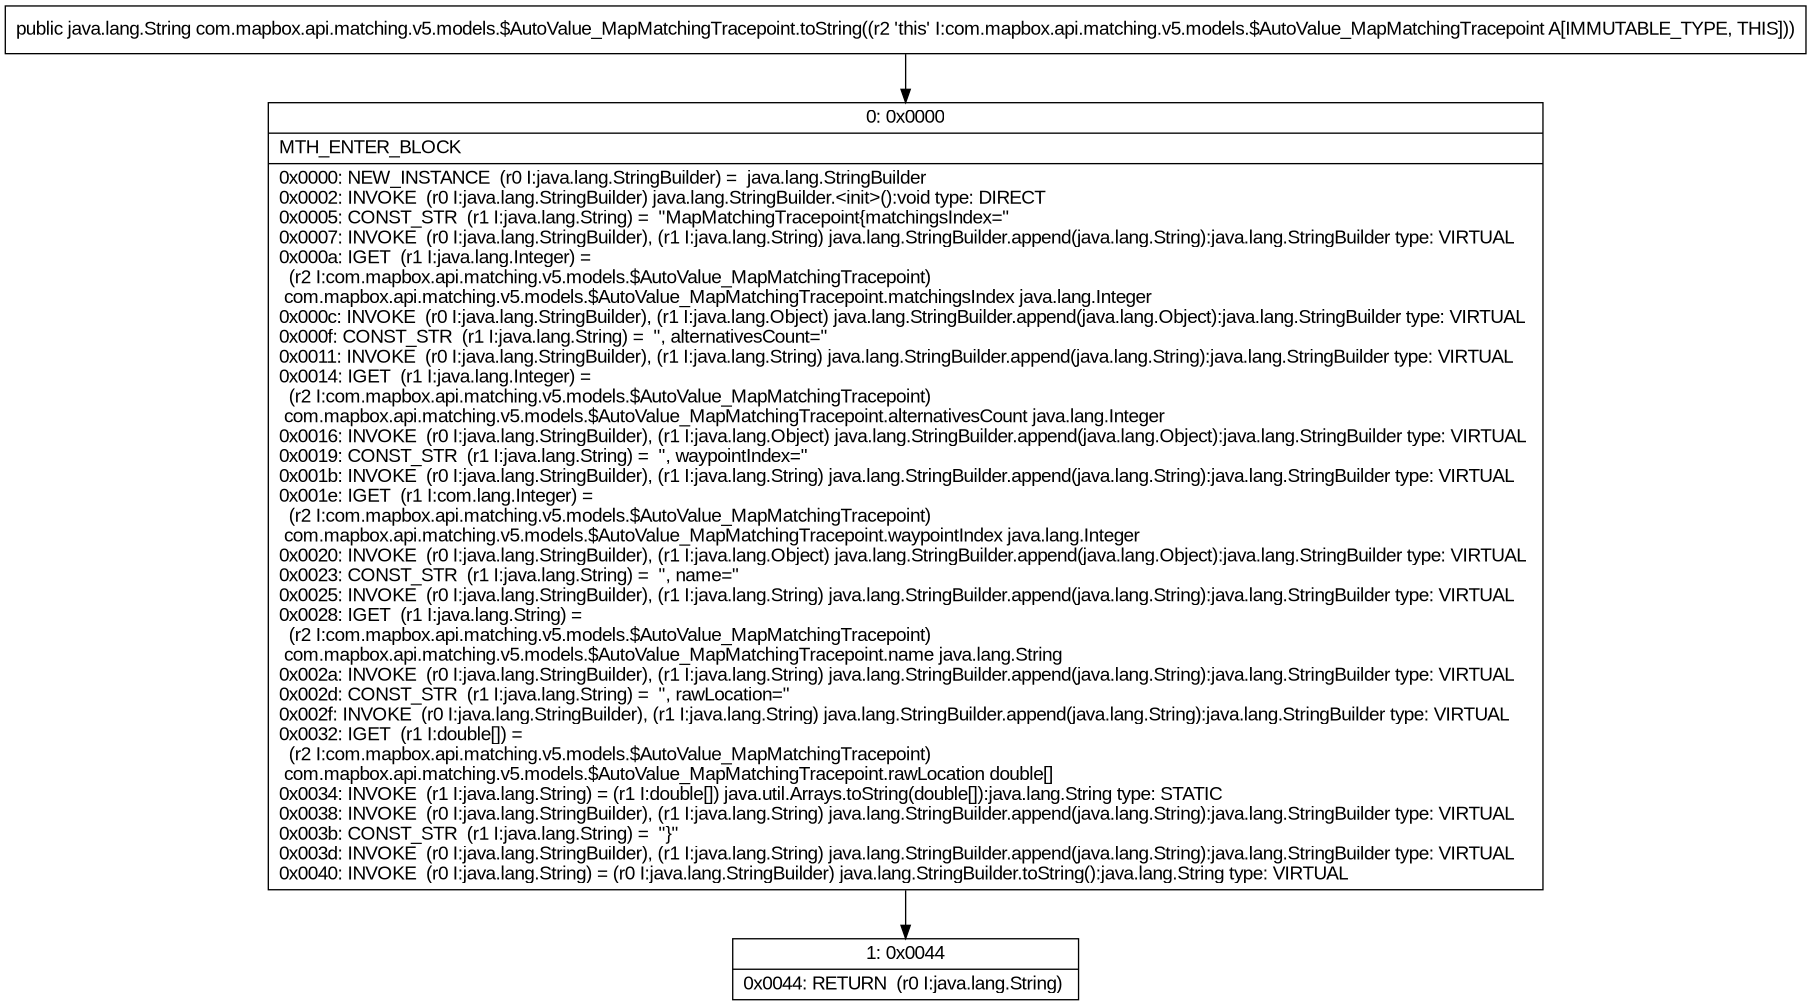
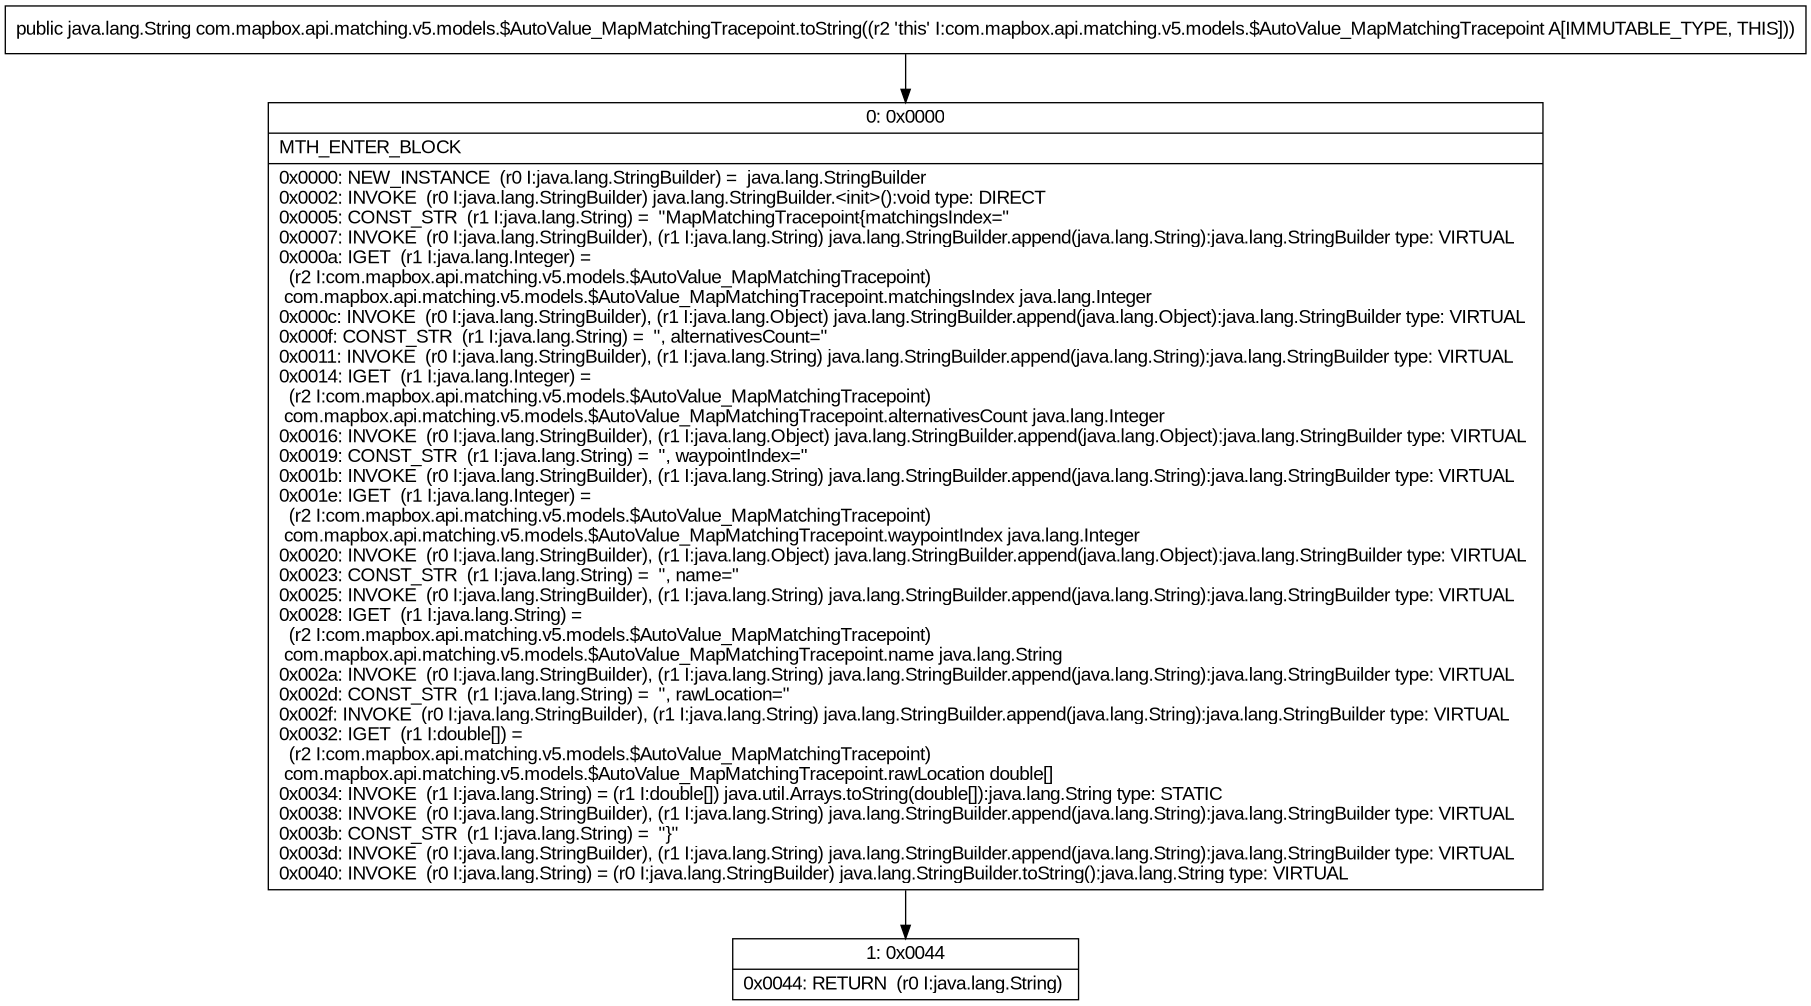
(439, 496) -> (438, 496)
